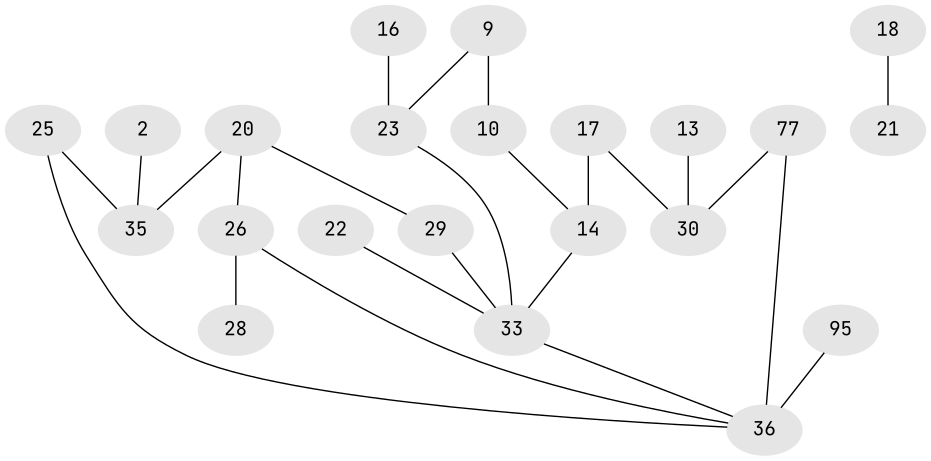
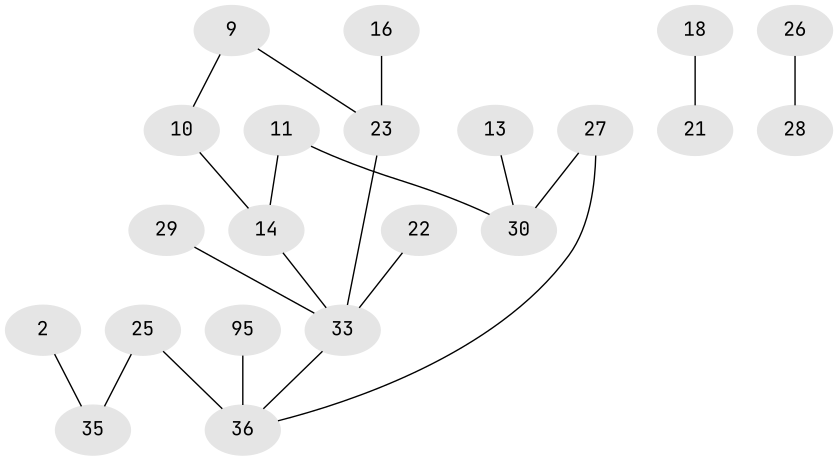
(243, 130) -> none
(588, 130) -> (282, 130)
(788, 130) -> (595, 130)
(485, 363) -> none
